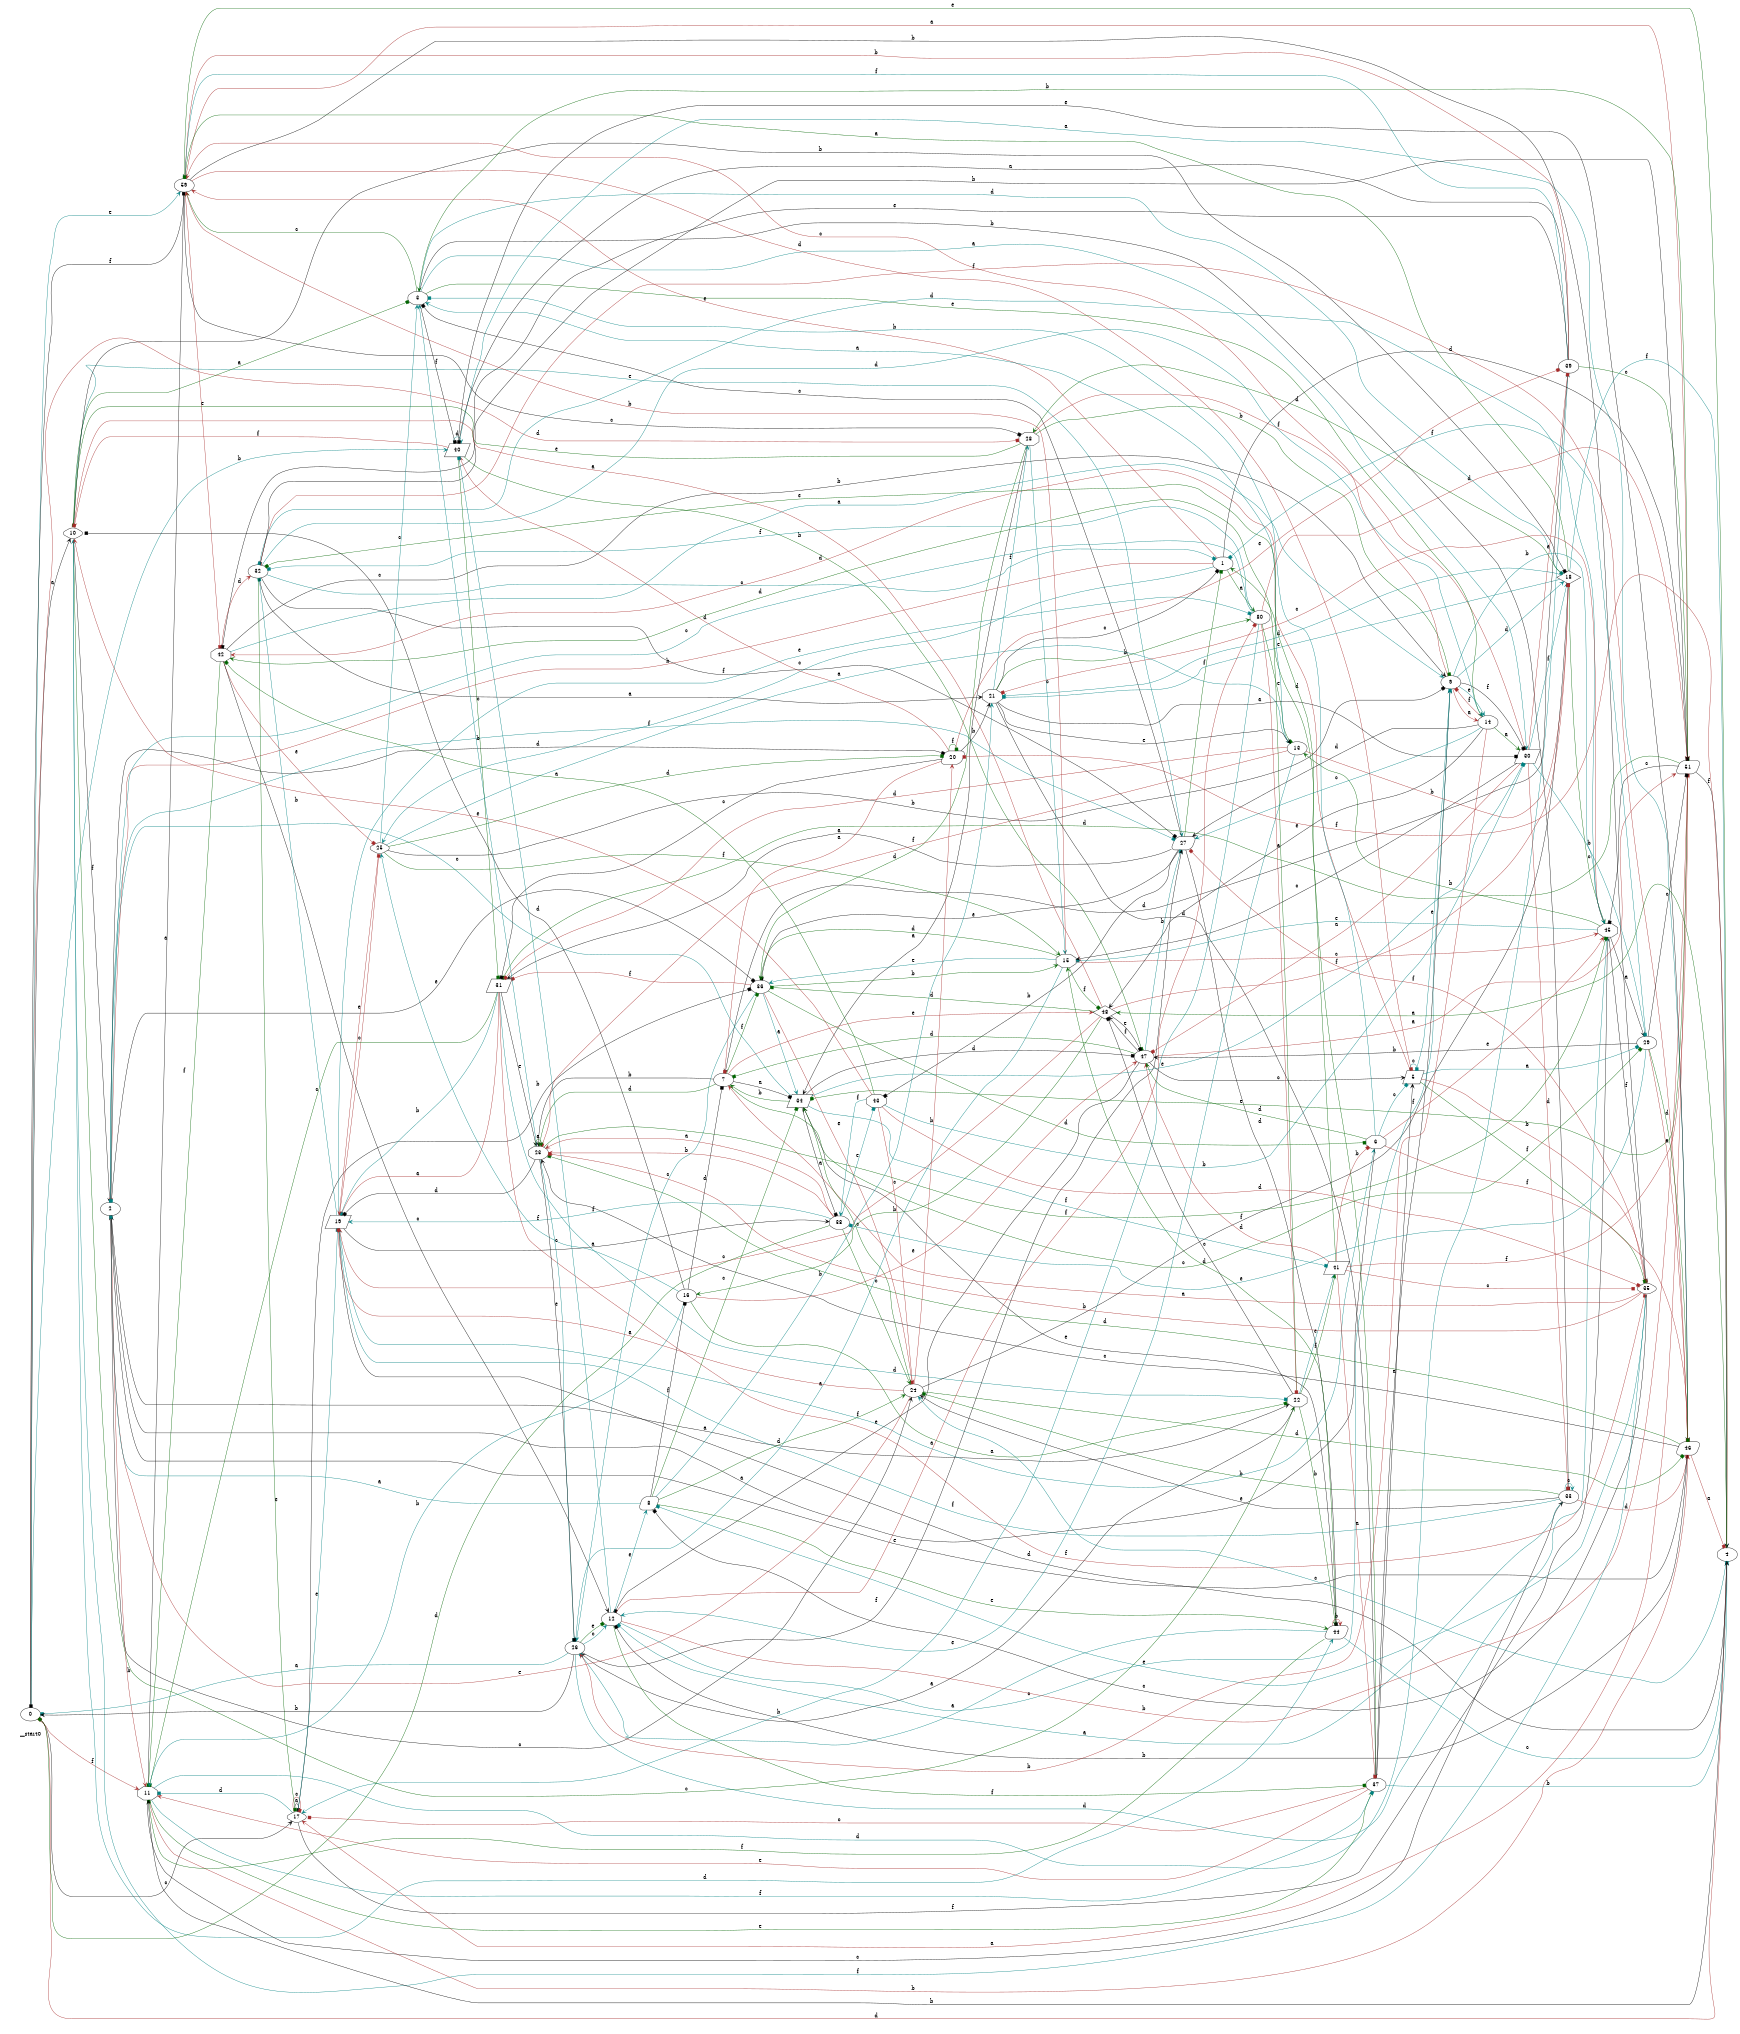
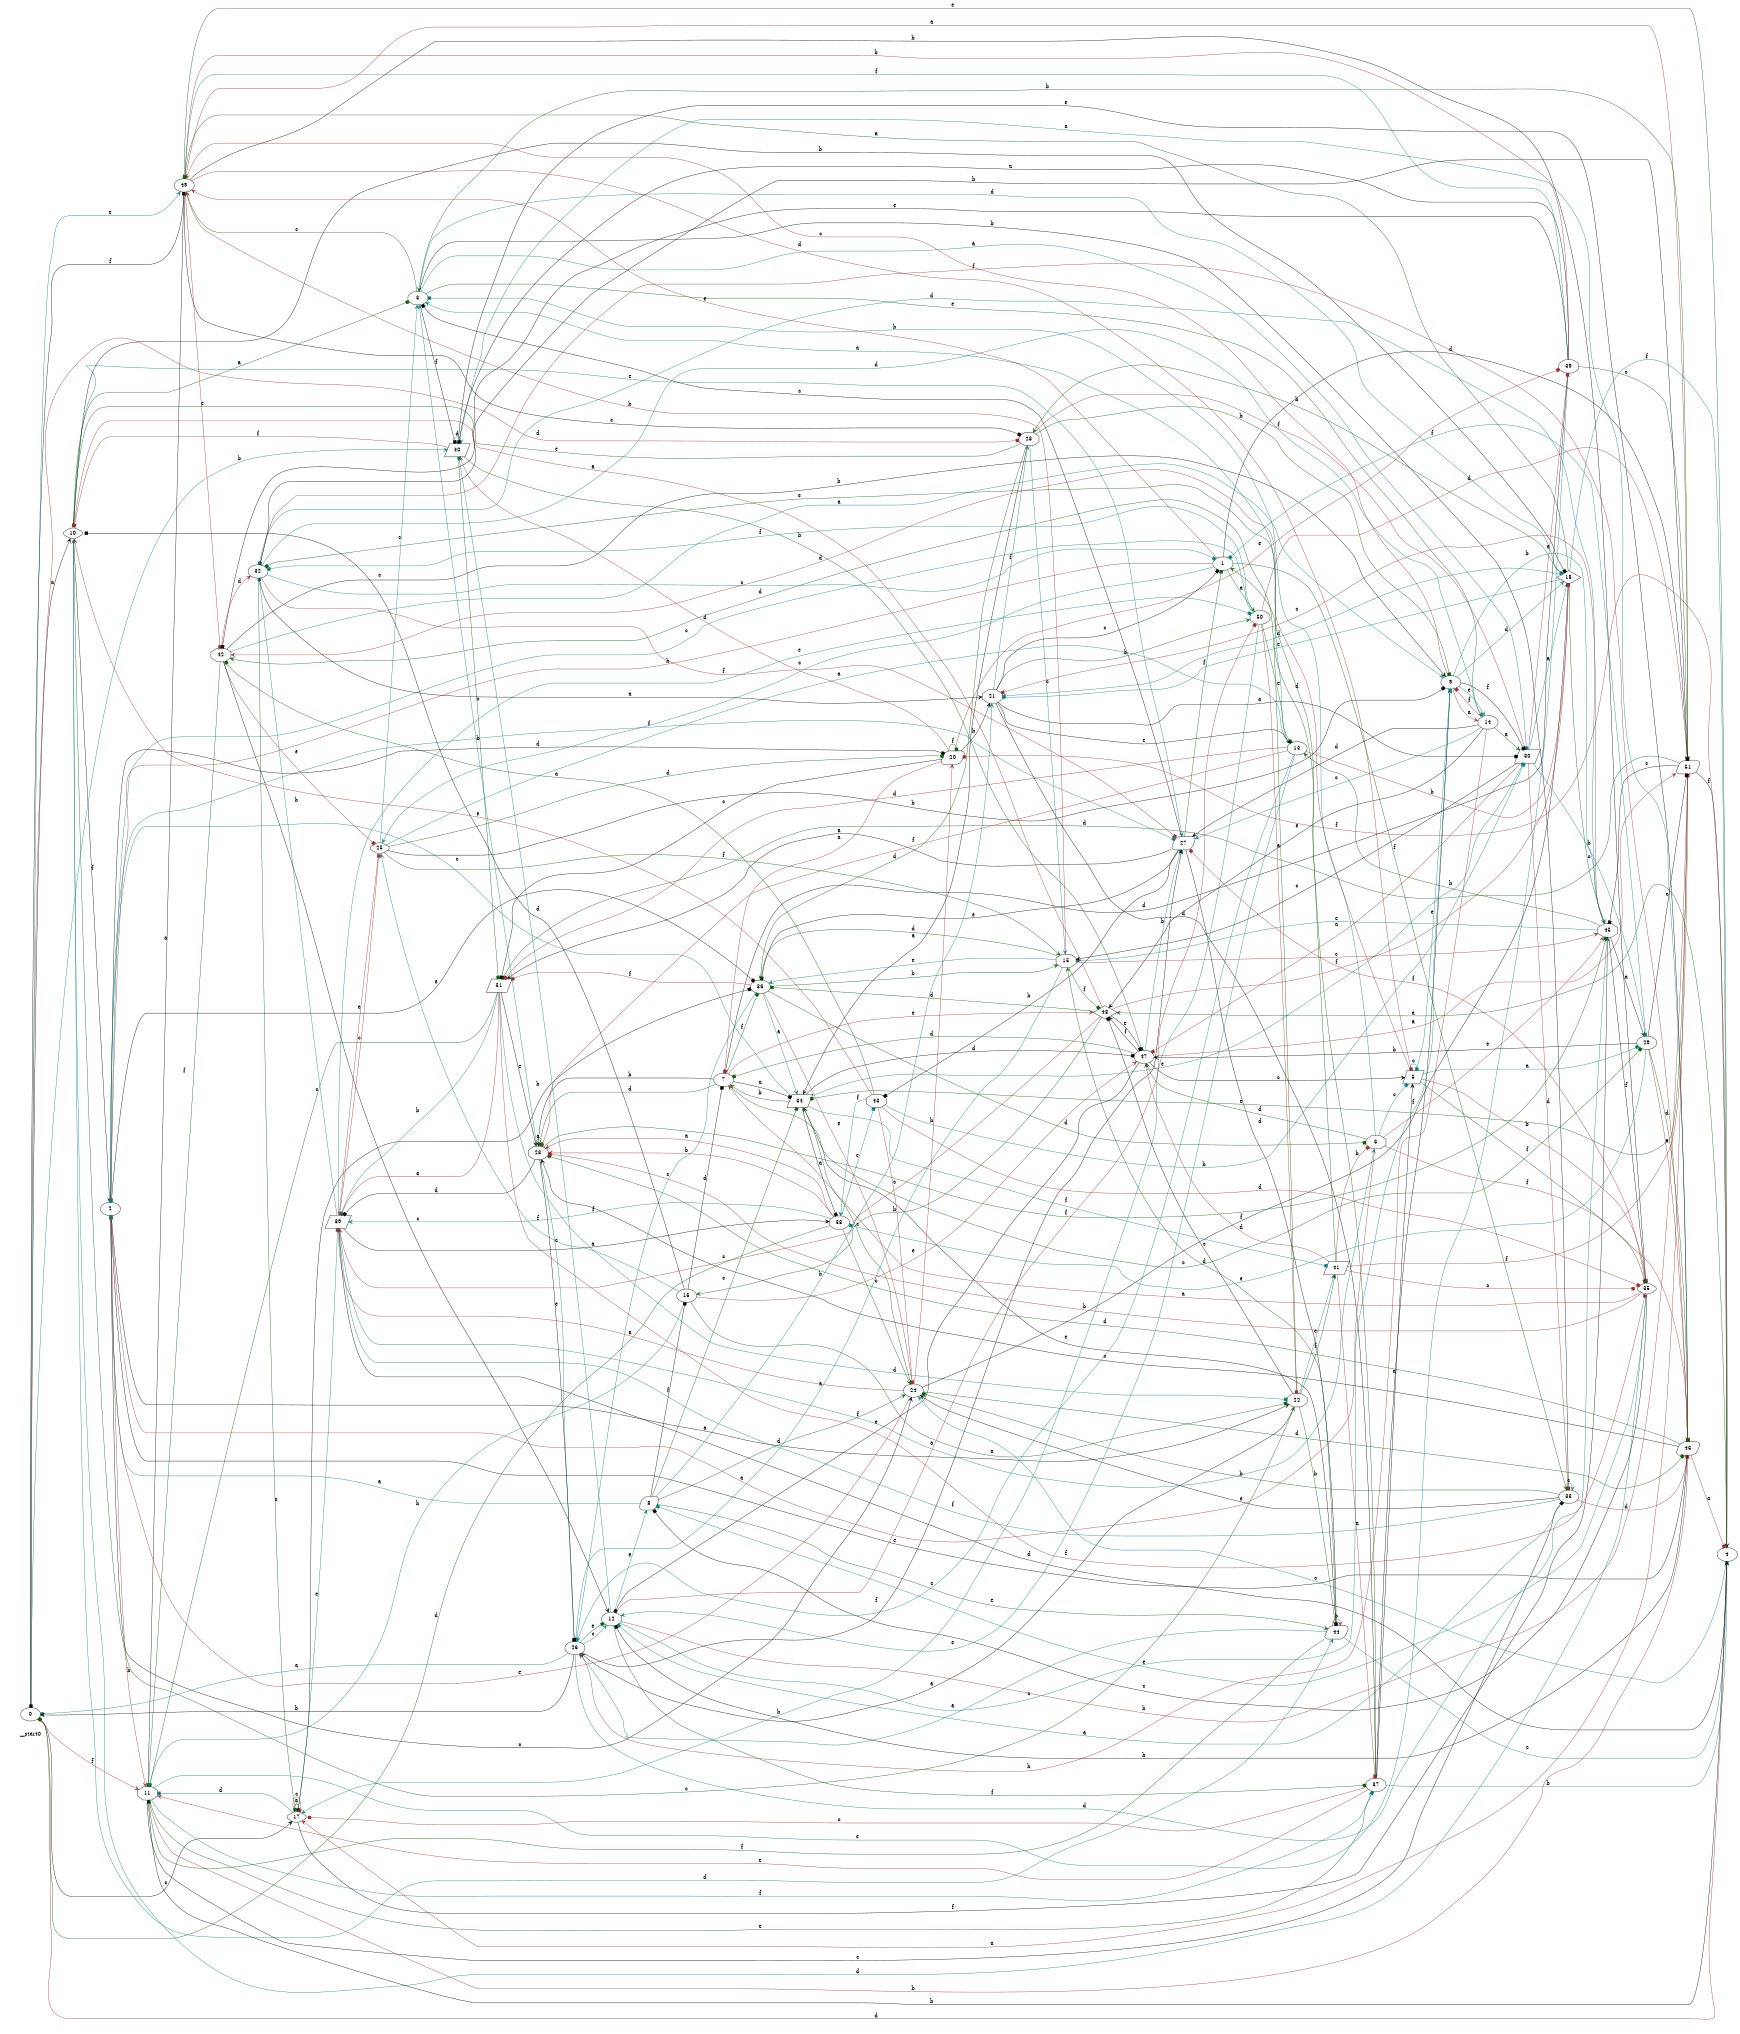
(184, 185) -> (184, 185)
(1093, 253) -> (1093, 253)
(1297, 400) -> (1297, 400)
(1260, 617) -> (1260, 617)
(1548, 659) -> (1548, 659)
(724, 675) -> (724, 675)
none -> (1424, 972)
(338, 1222) -> (338, 1222)
none -> (1083, 1382)
(787, 1502) -> (787, 1502)
(858, 1837) -> (858, 1837)
(941, 1959) -> (941, 1959)
(858, 1972) -> (858, 1972)
